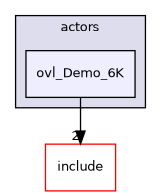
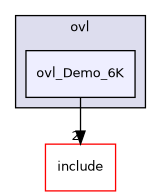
(81, 28) -> (81, 28)
